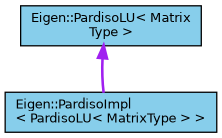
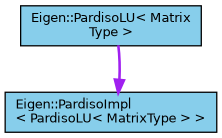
(102, 76) -> (120, 63)
